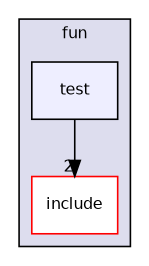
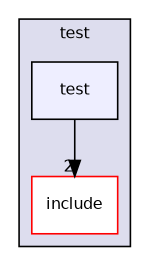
(75, 34) -> (75, 34)
